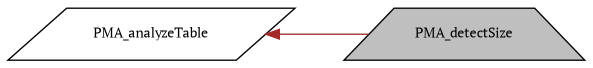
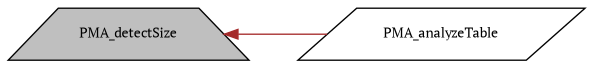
(324, 34) -> (283, 34)
